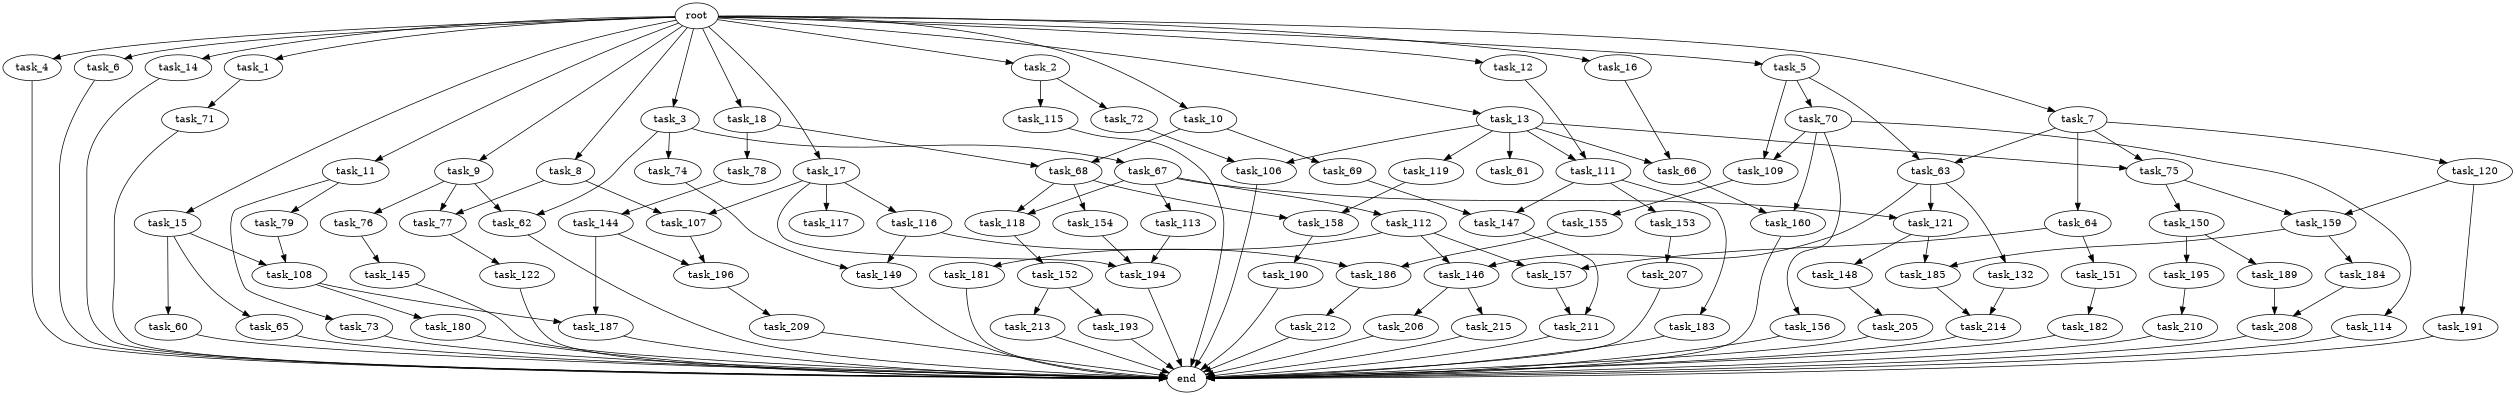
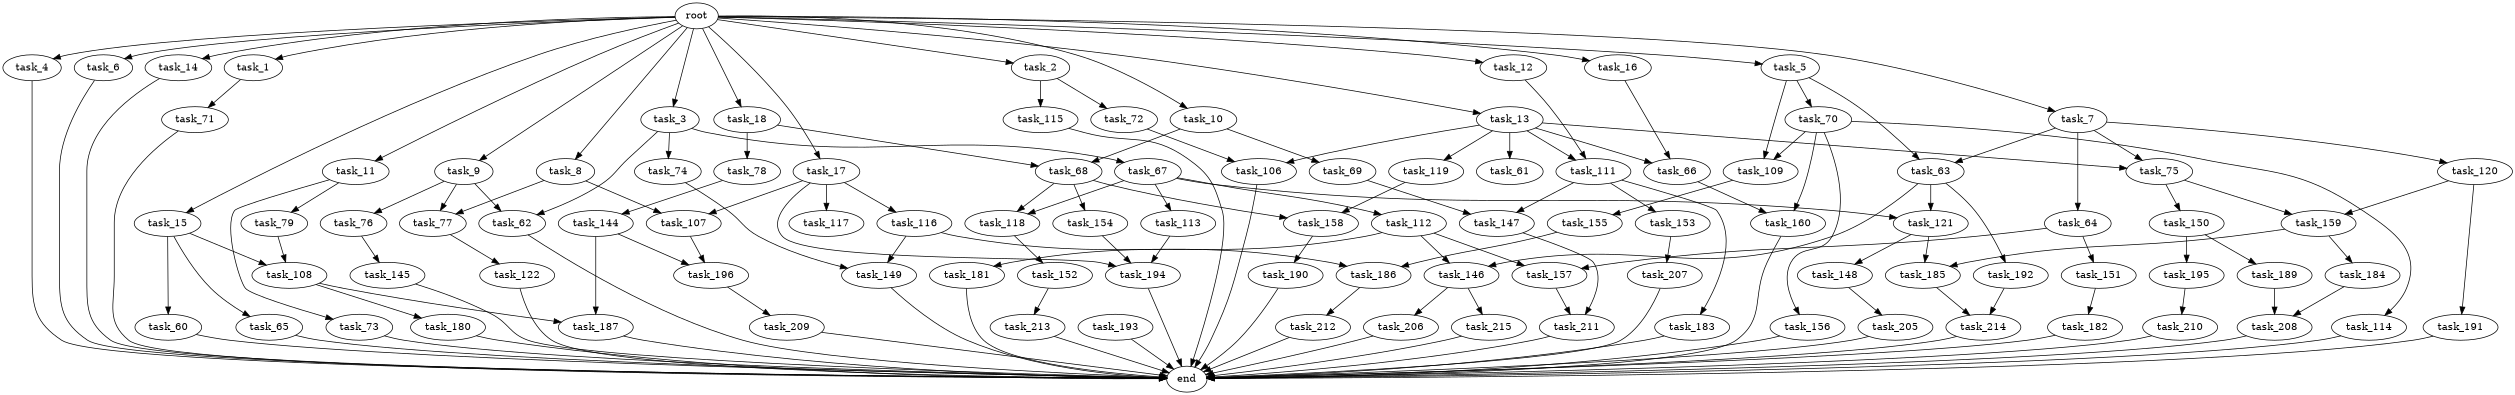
(2011, 275) -> (2011, 275)
(1082, 299) -> none
